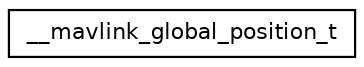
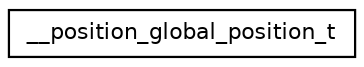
(182, 34) -> (182, 34)
